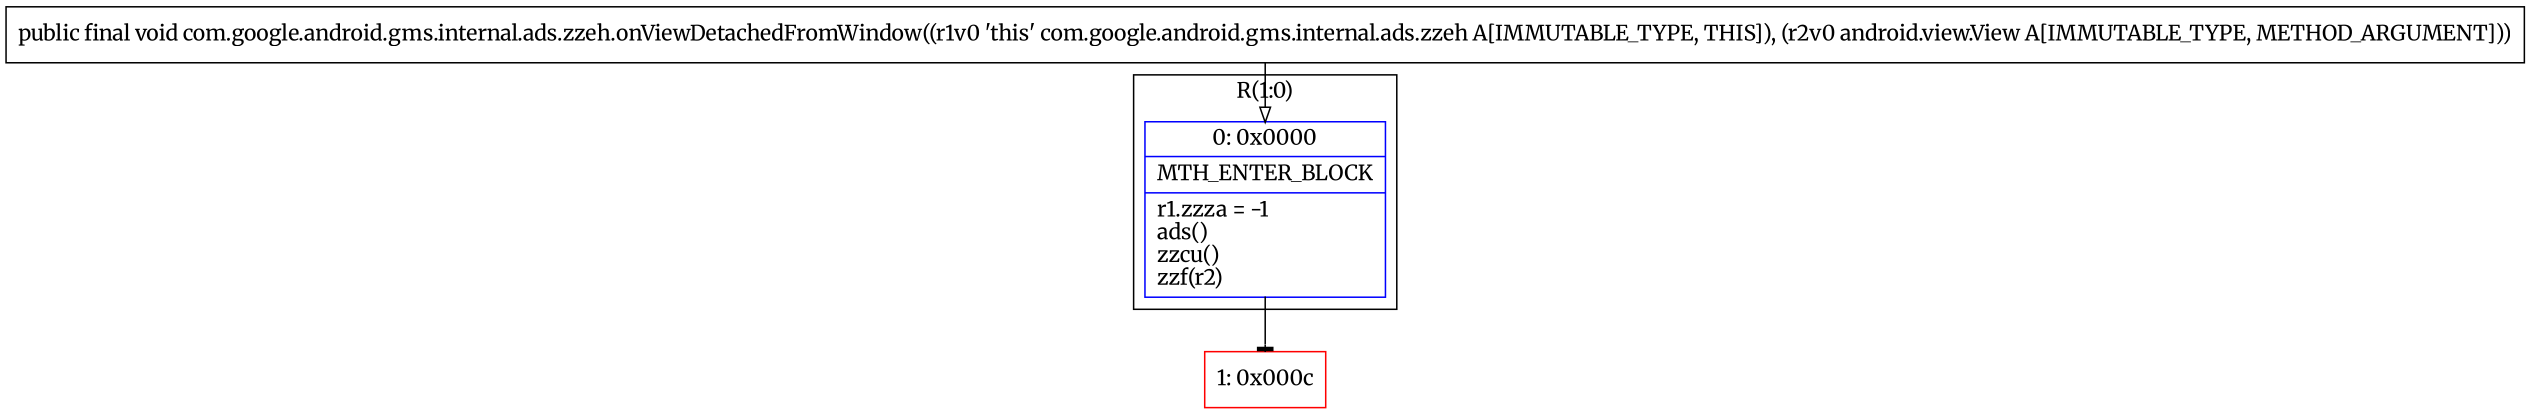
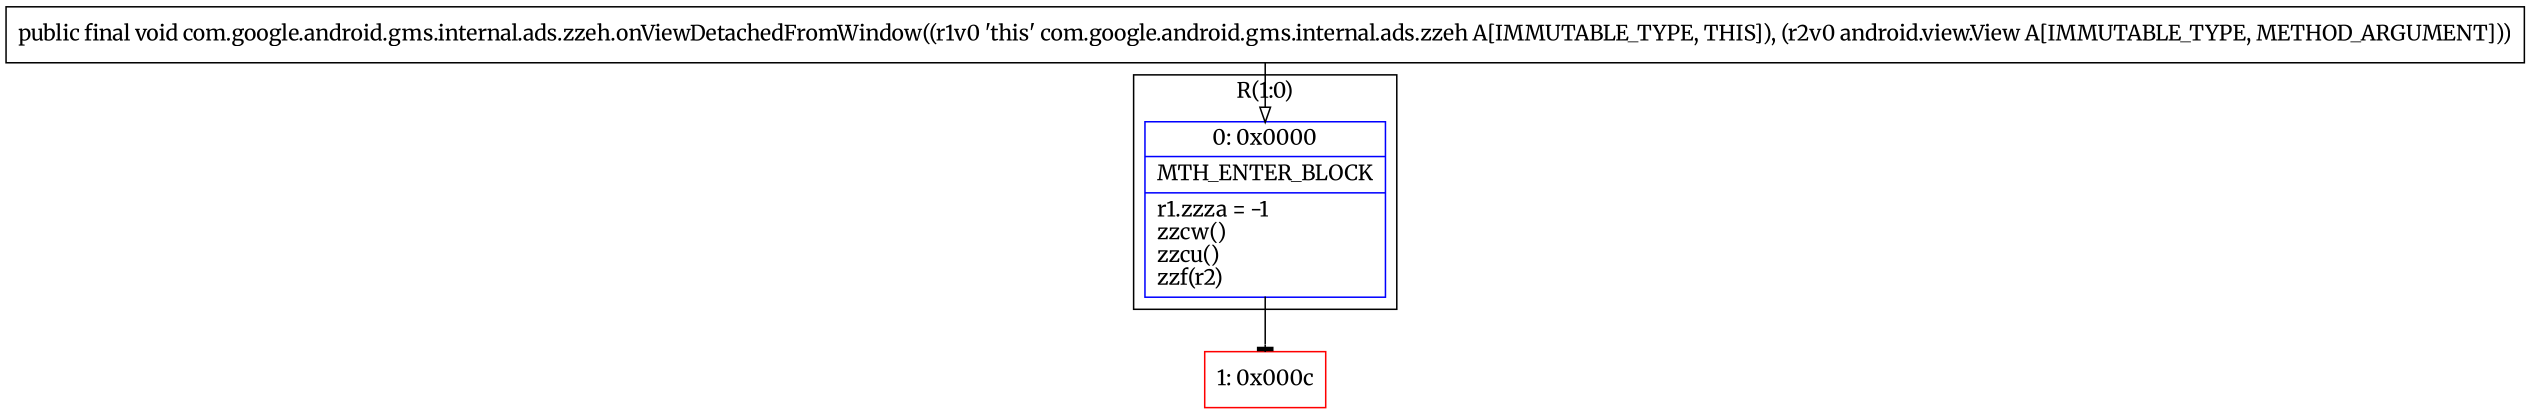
(1183, 233) -> (1192, 233)
